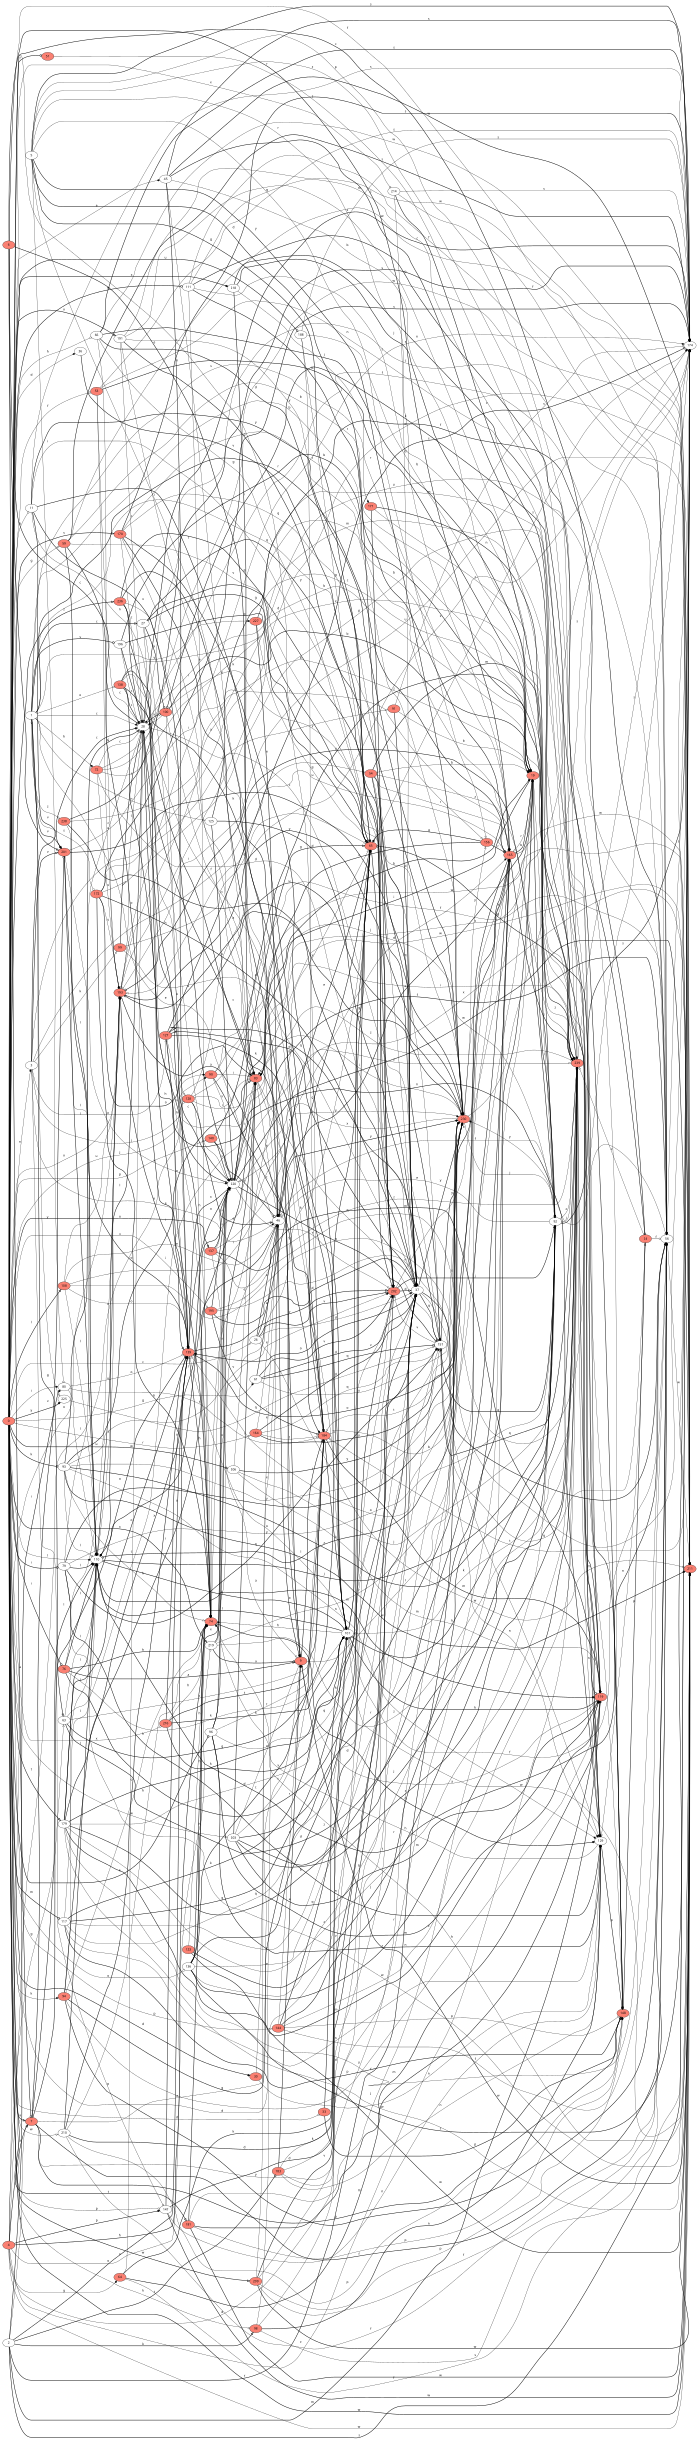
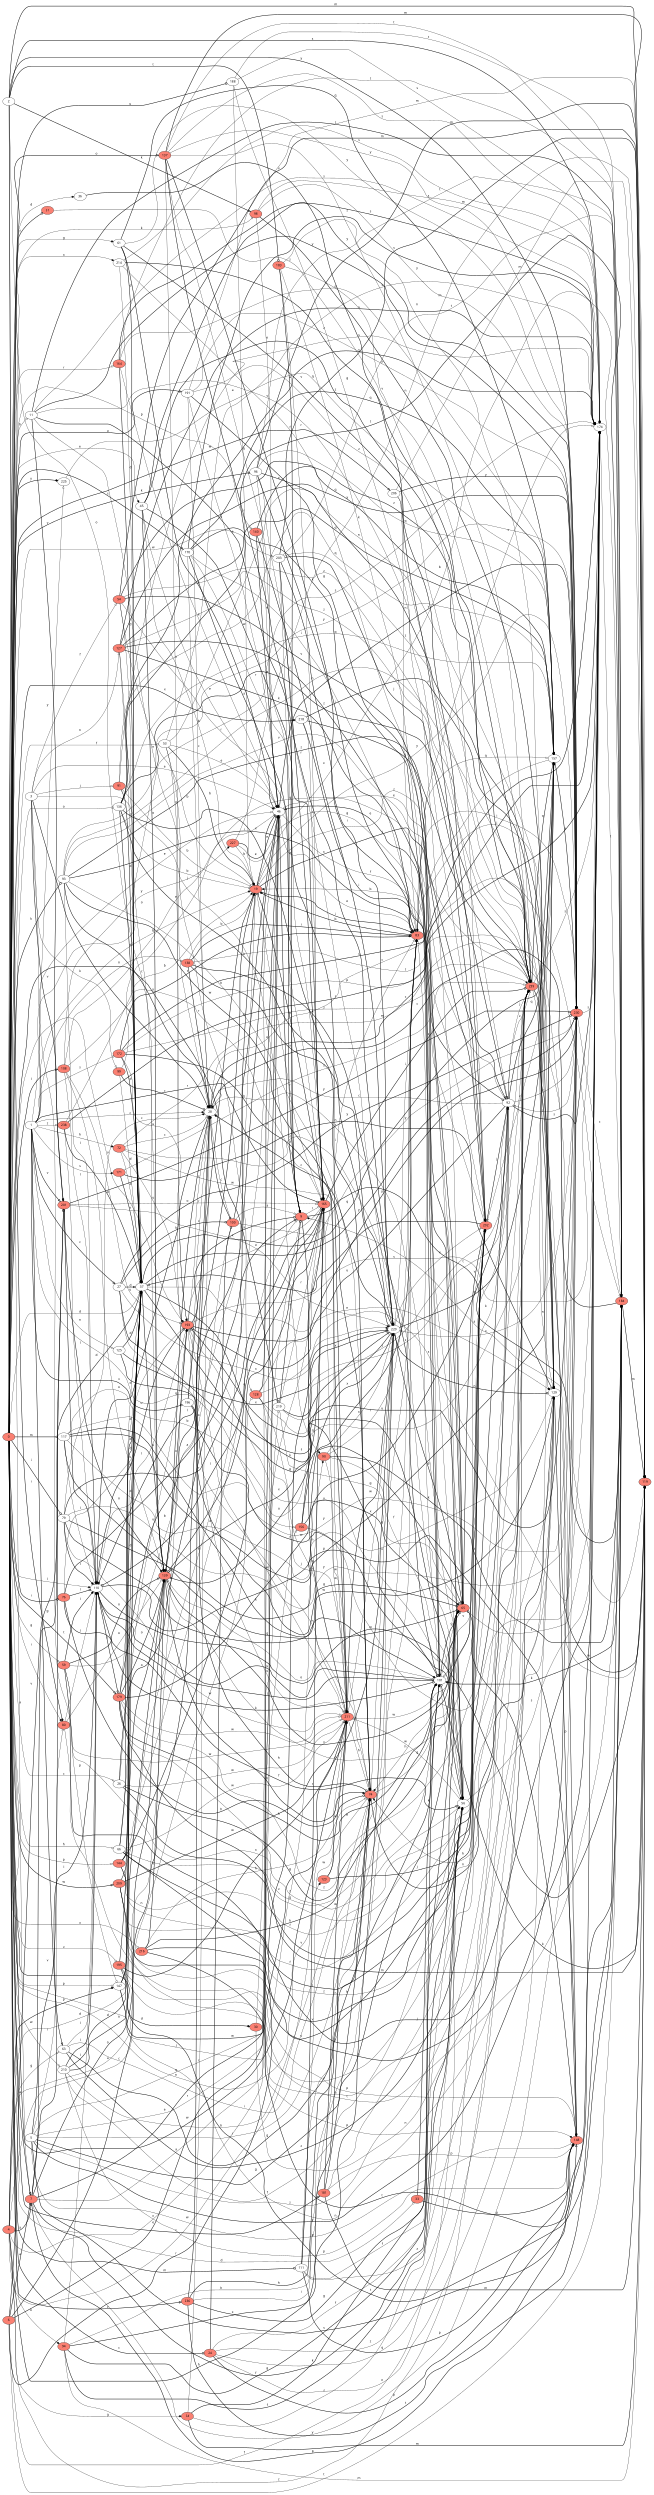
(19, 236) -> (13, 801)
(97, 391) -> (165, 744)
none -> (316, 525)
(120, 534) -> (187, 552)
none -> (176, 739)
none -> (229, 766)
(383, 917) -> (133, 1228)
(471, 981) -> (571, 1524)
(419, 1057) -> (458, 450)
(307, 1098) -> (134, 967)
(19, 1167) -> (86, 2012)
(64, 1387) -> (64, 1725)
(523, 1489) -> (323, 1432)
(447, 1527) -> (283, 677)
none -> (266, 1530)
(546, 1554) -> (452, 749)
(634, 1627) -> (441, 2360)
(77, 1672) -> (108, 1642)
(289, 1676) -> (571, 131)
(220, 1716) -> (211, 1705)
(64, 1824) -> (119, 1697)
(178, 1888) -> (111, 790)
(245, 2376) -> (301, 58)
